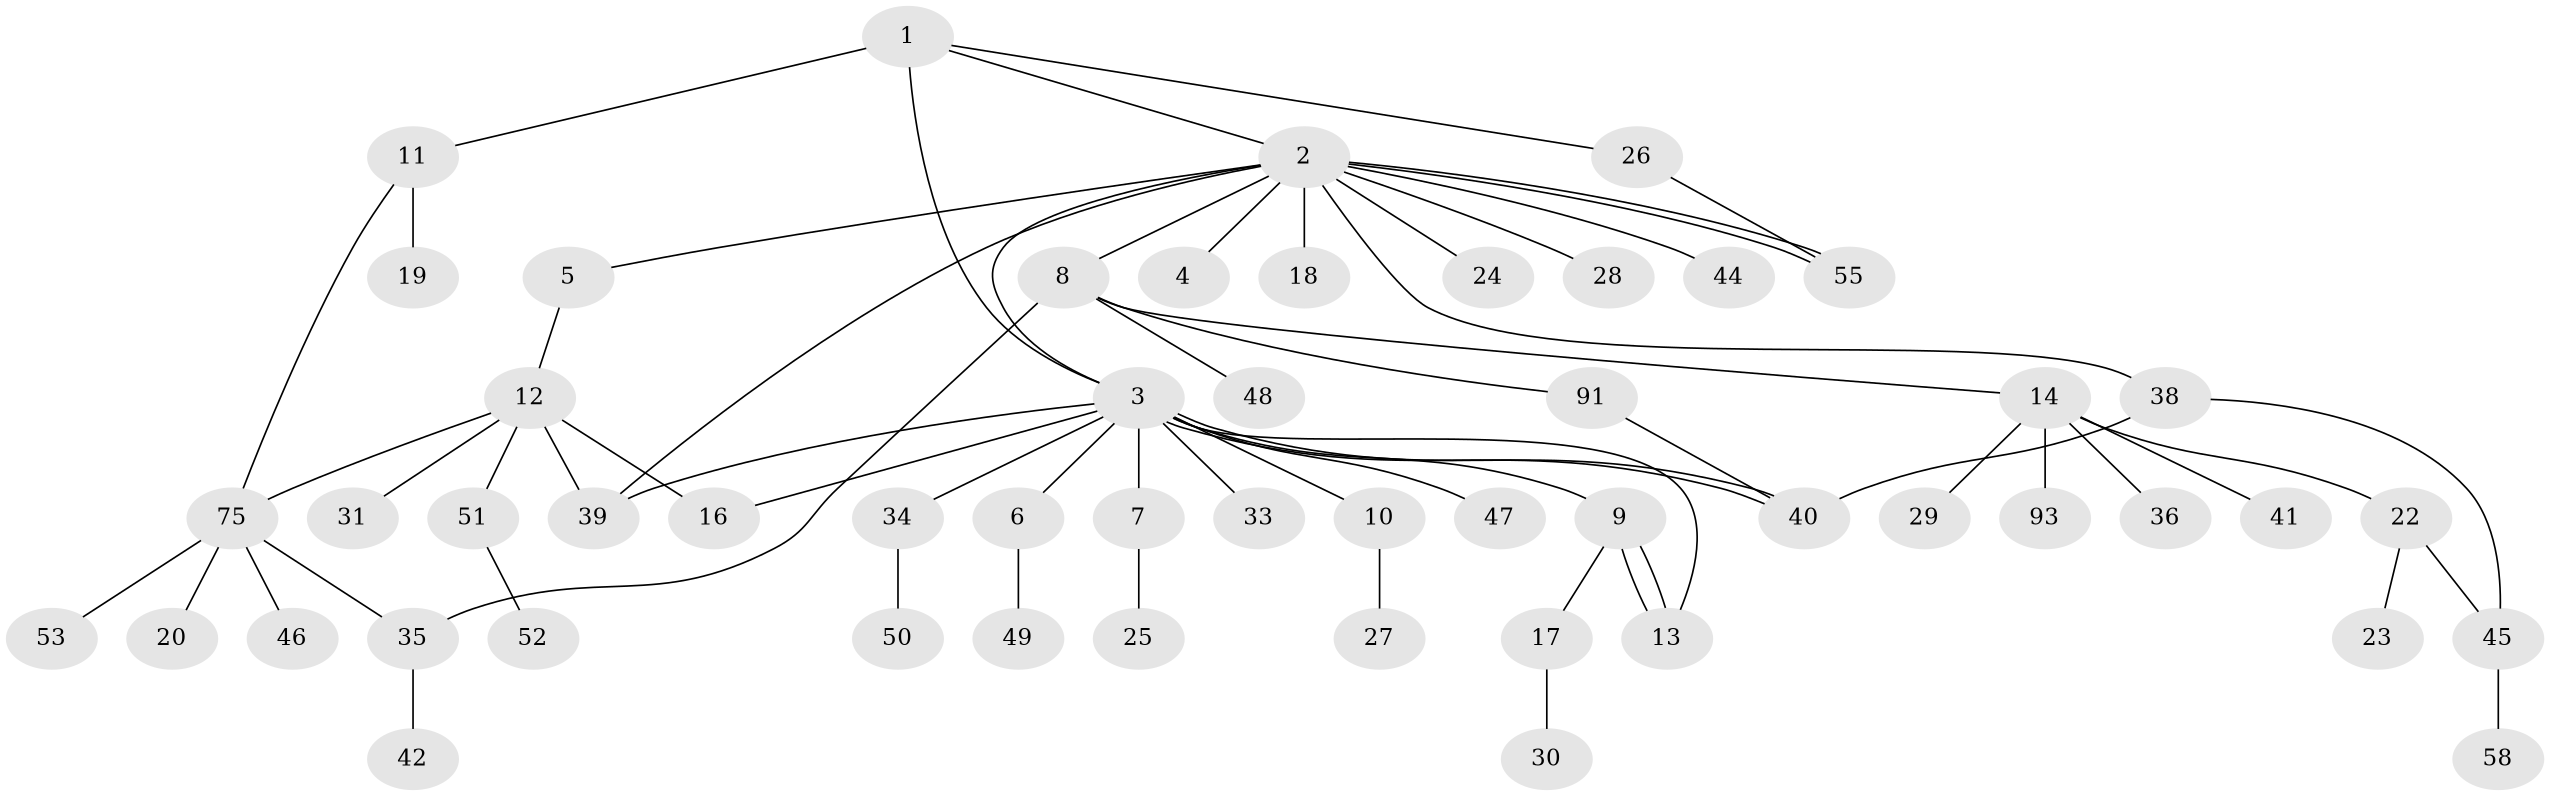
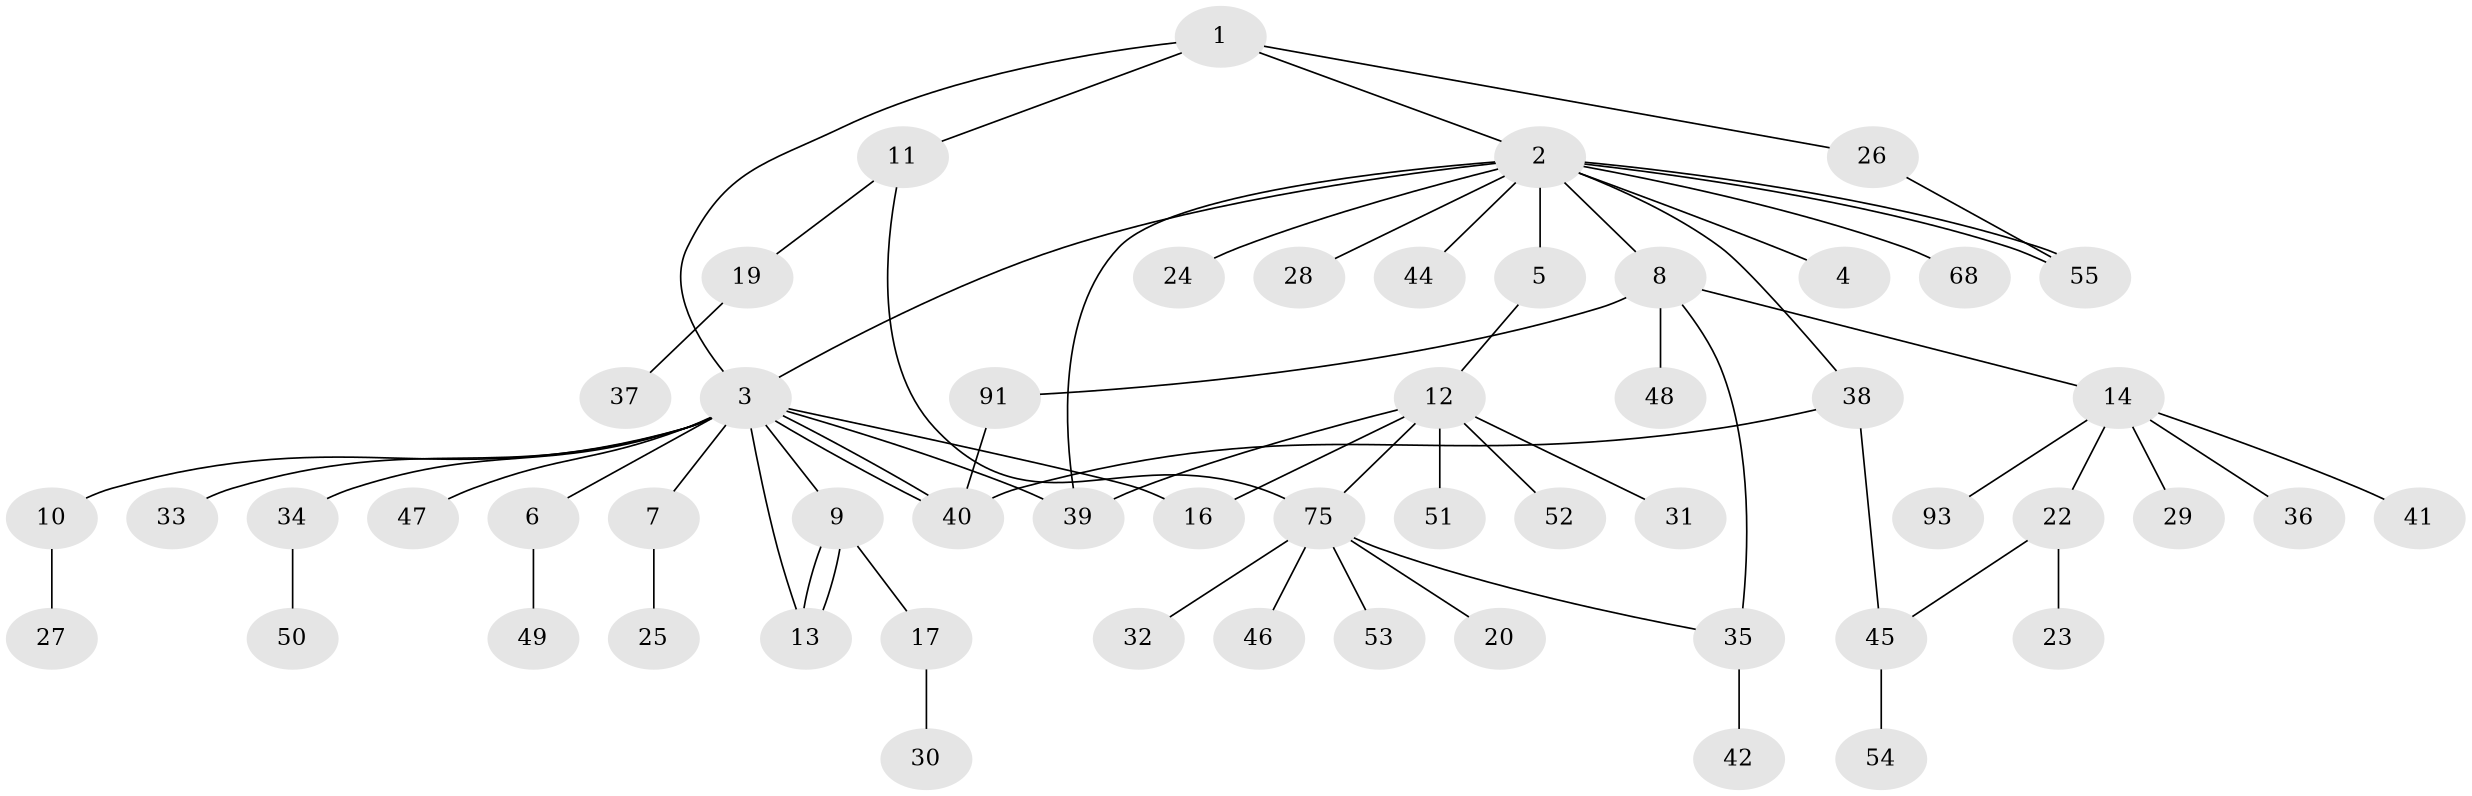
(1304, 278) -> (1965, 278)
none -> (625, 398)
(503, 579) -> (1500, 458)
none -> (1139, 639)
(2498, 759) -> (1881, 759)
